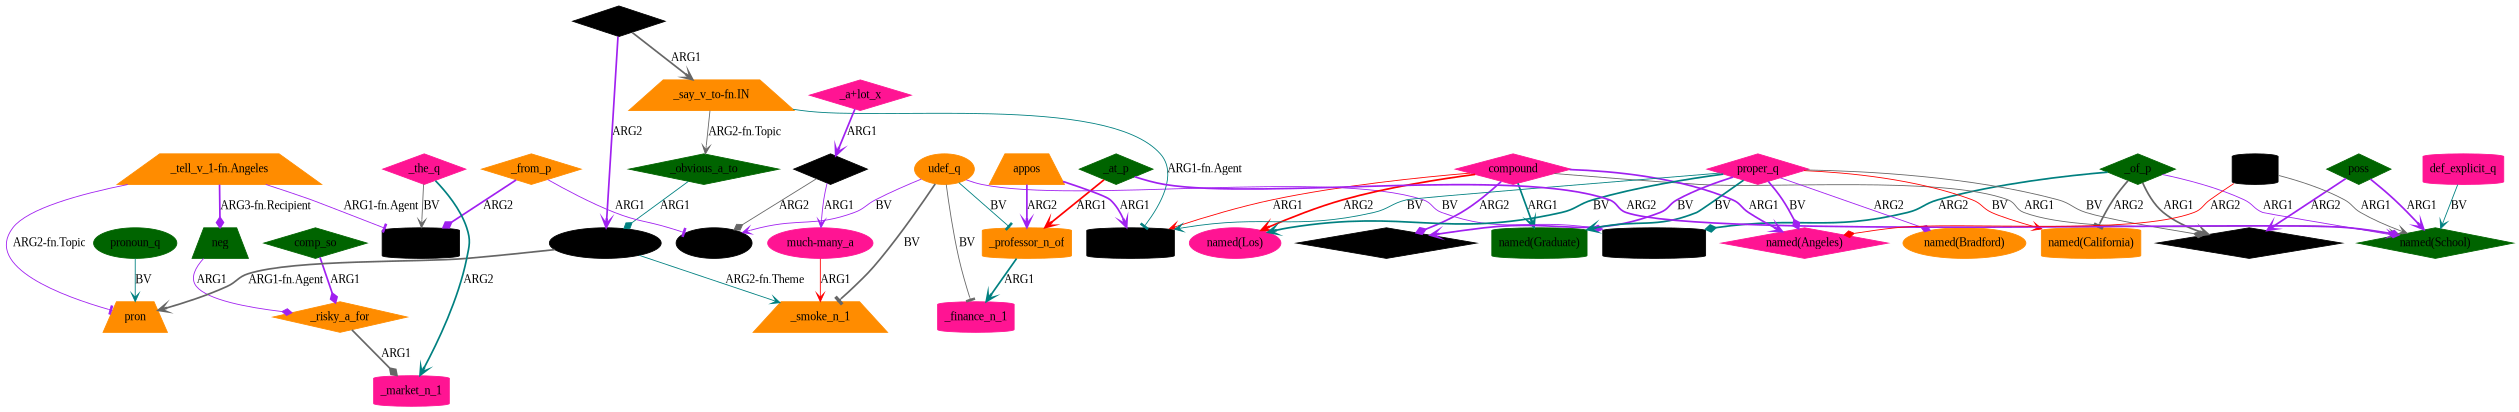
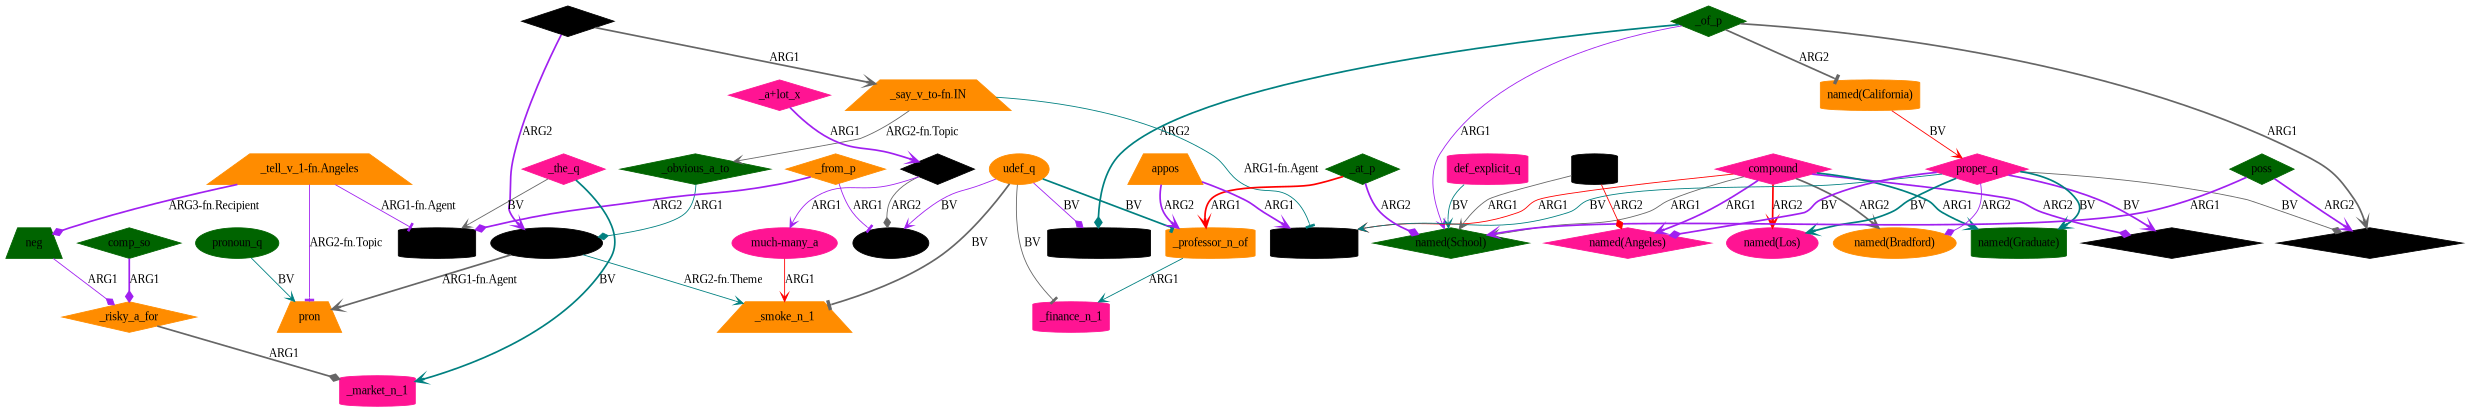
(1893, 180) -> (1923, 132)
none -> (1838, 198)
(983, 204) -> (1106, 203)
(1004, 276) -> (1145, 278)
(479, 280) -> (607, 280)
